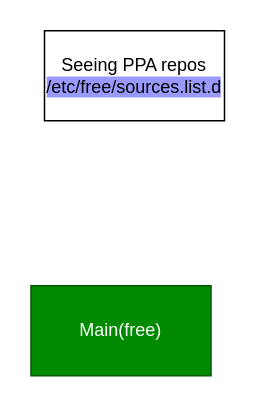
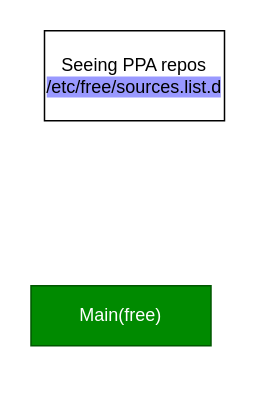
(121, 331) -> (121, 316)
